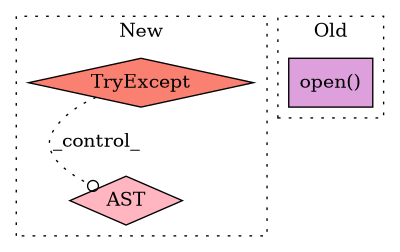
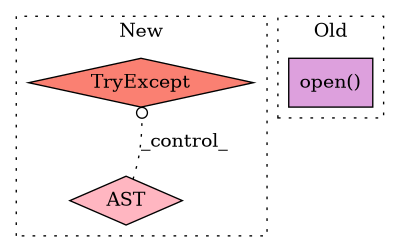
(50, 138) -> (140, 149)
